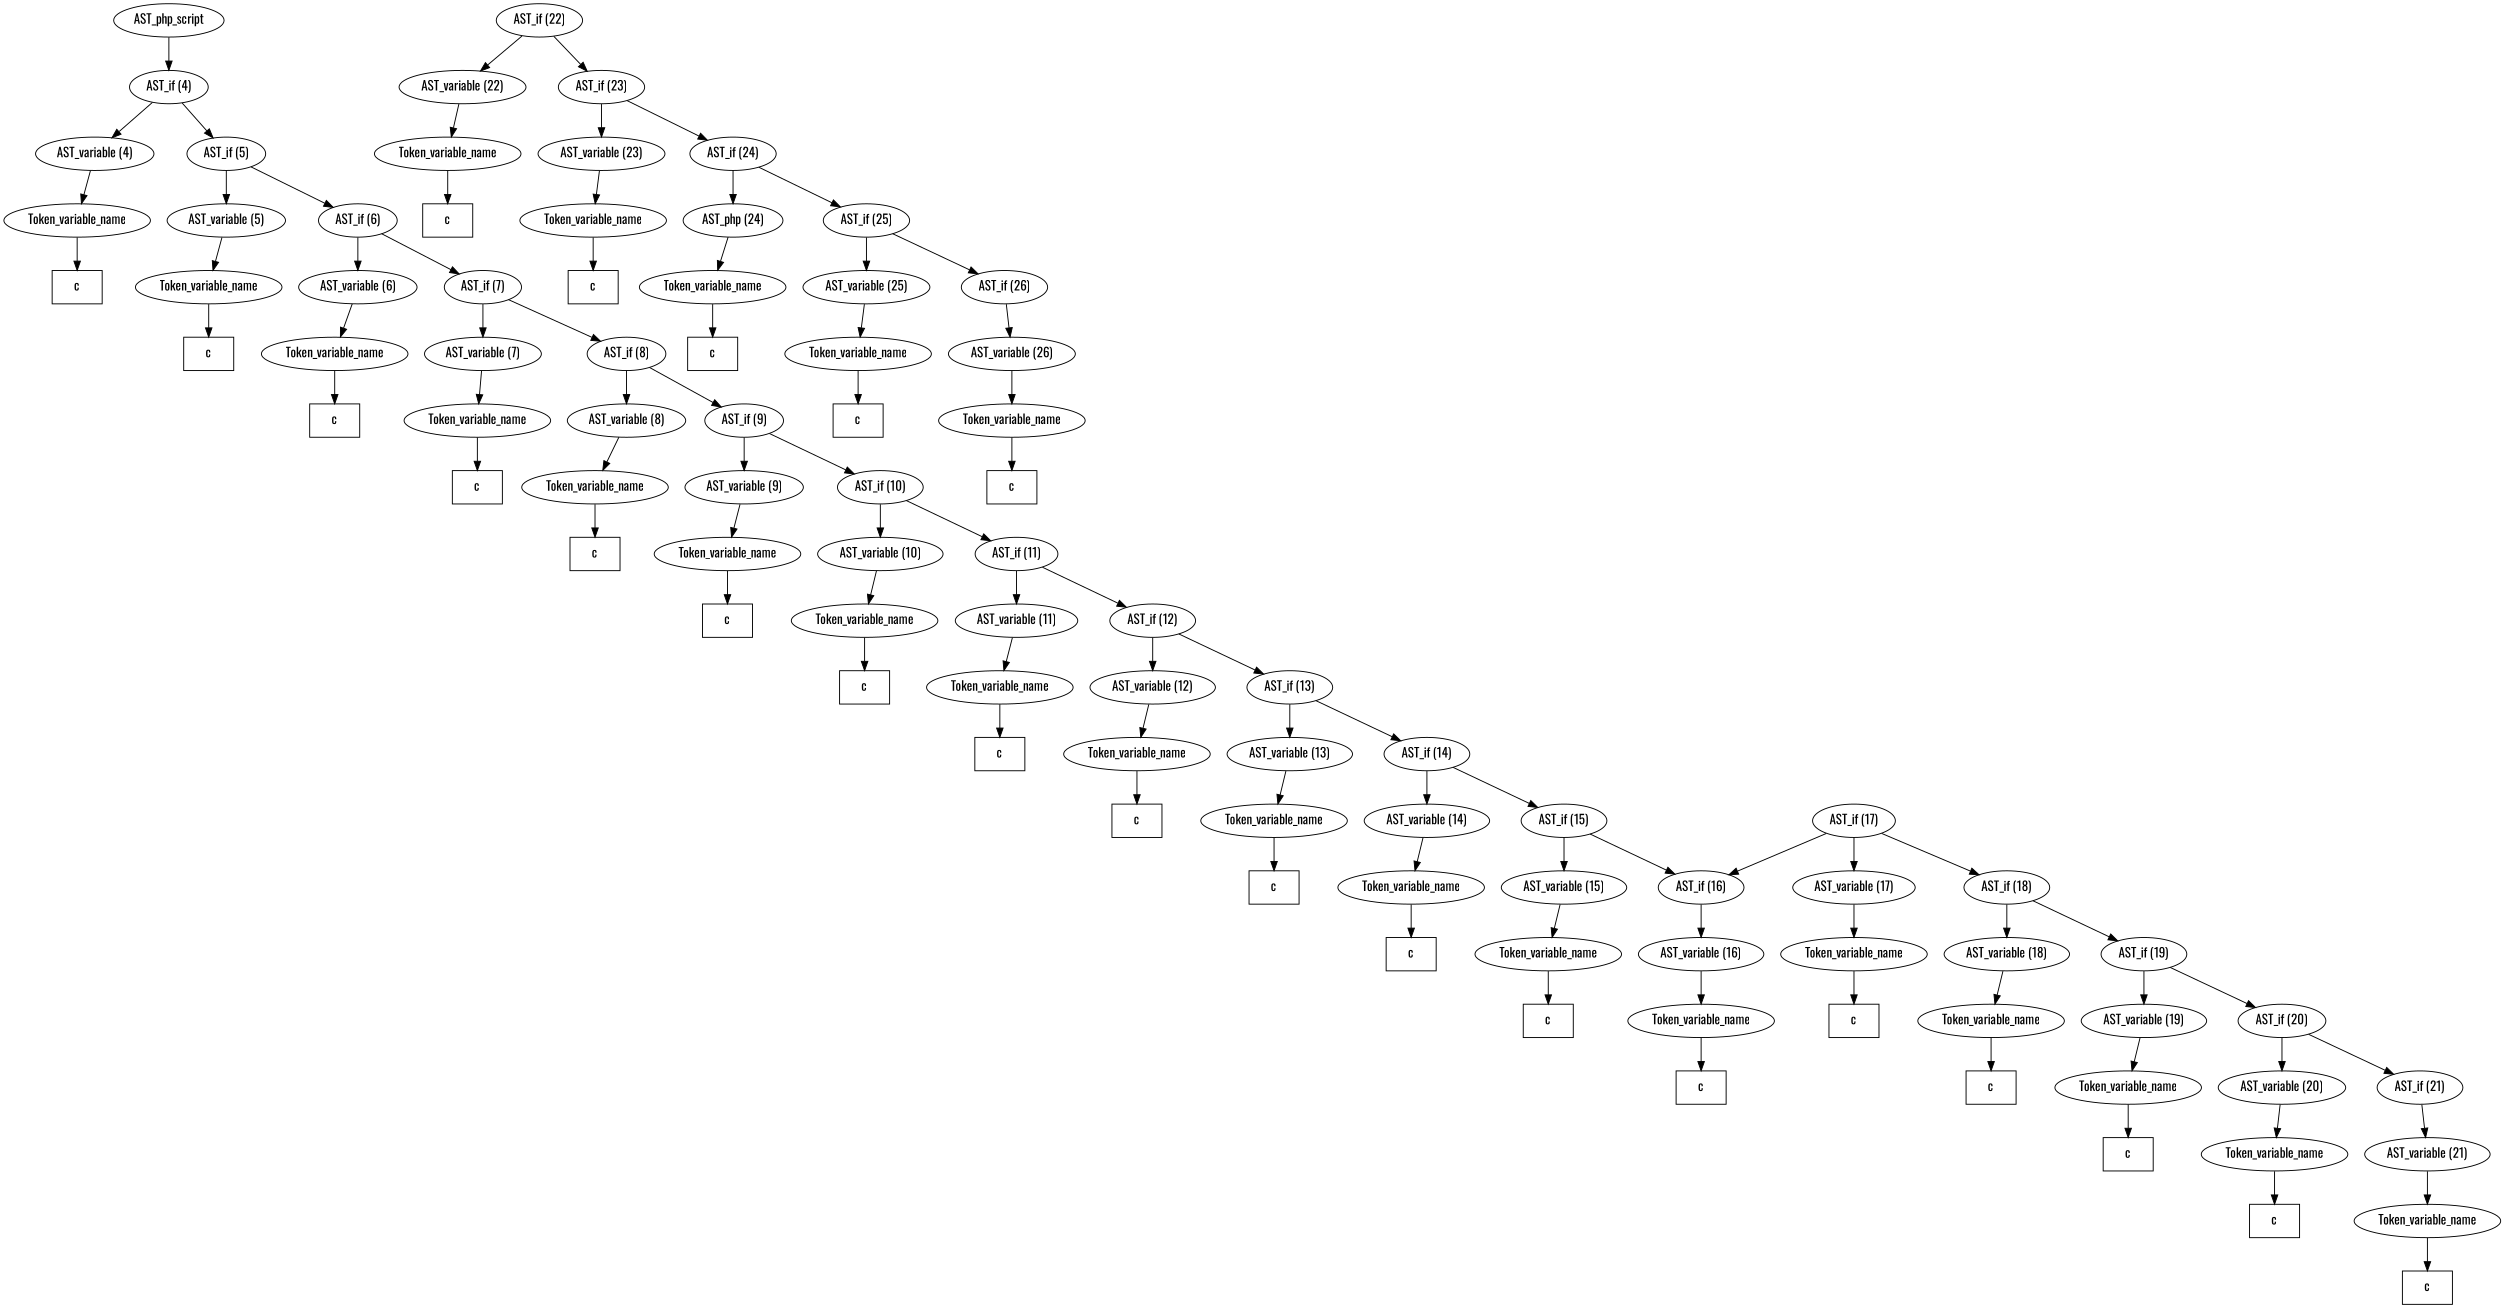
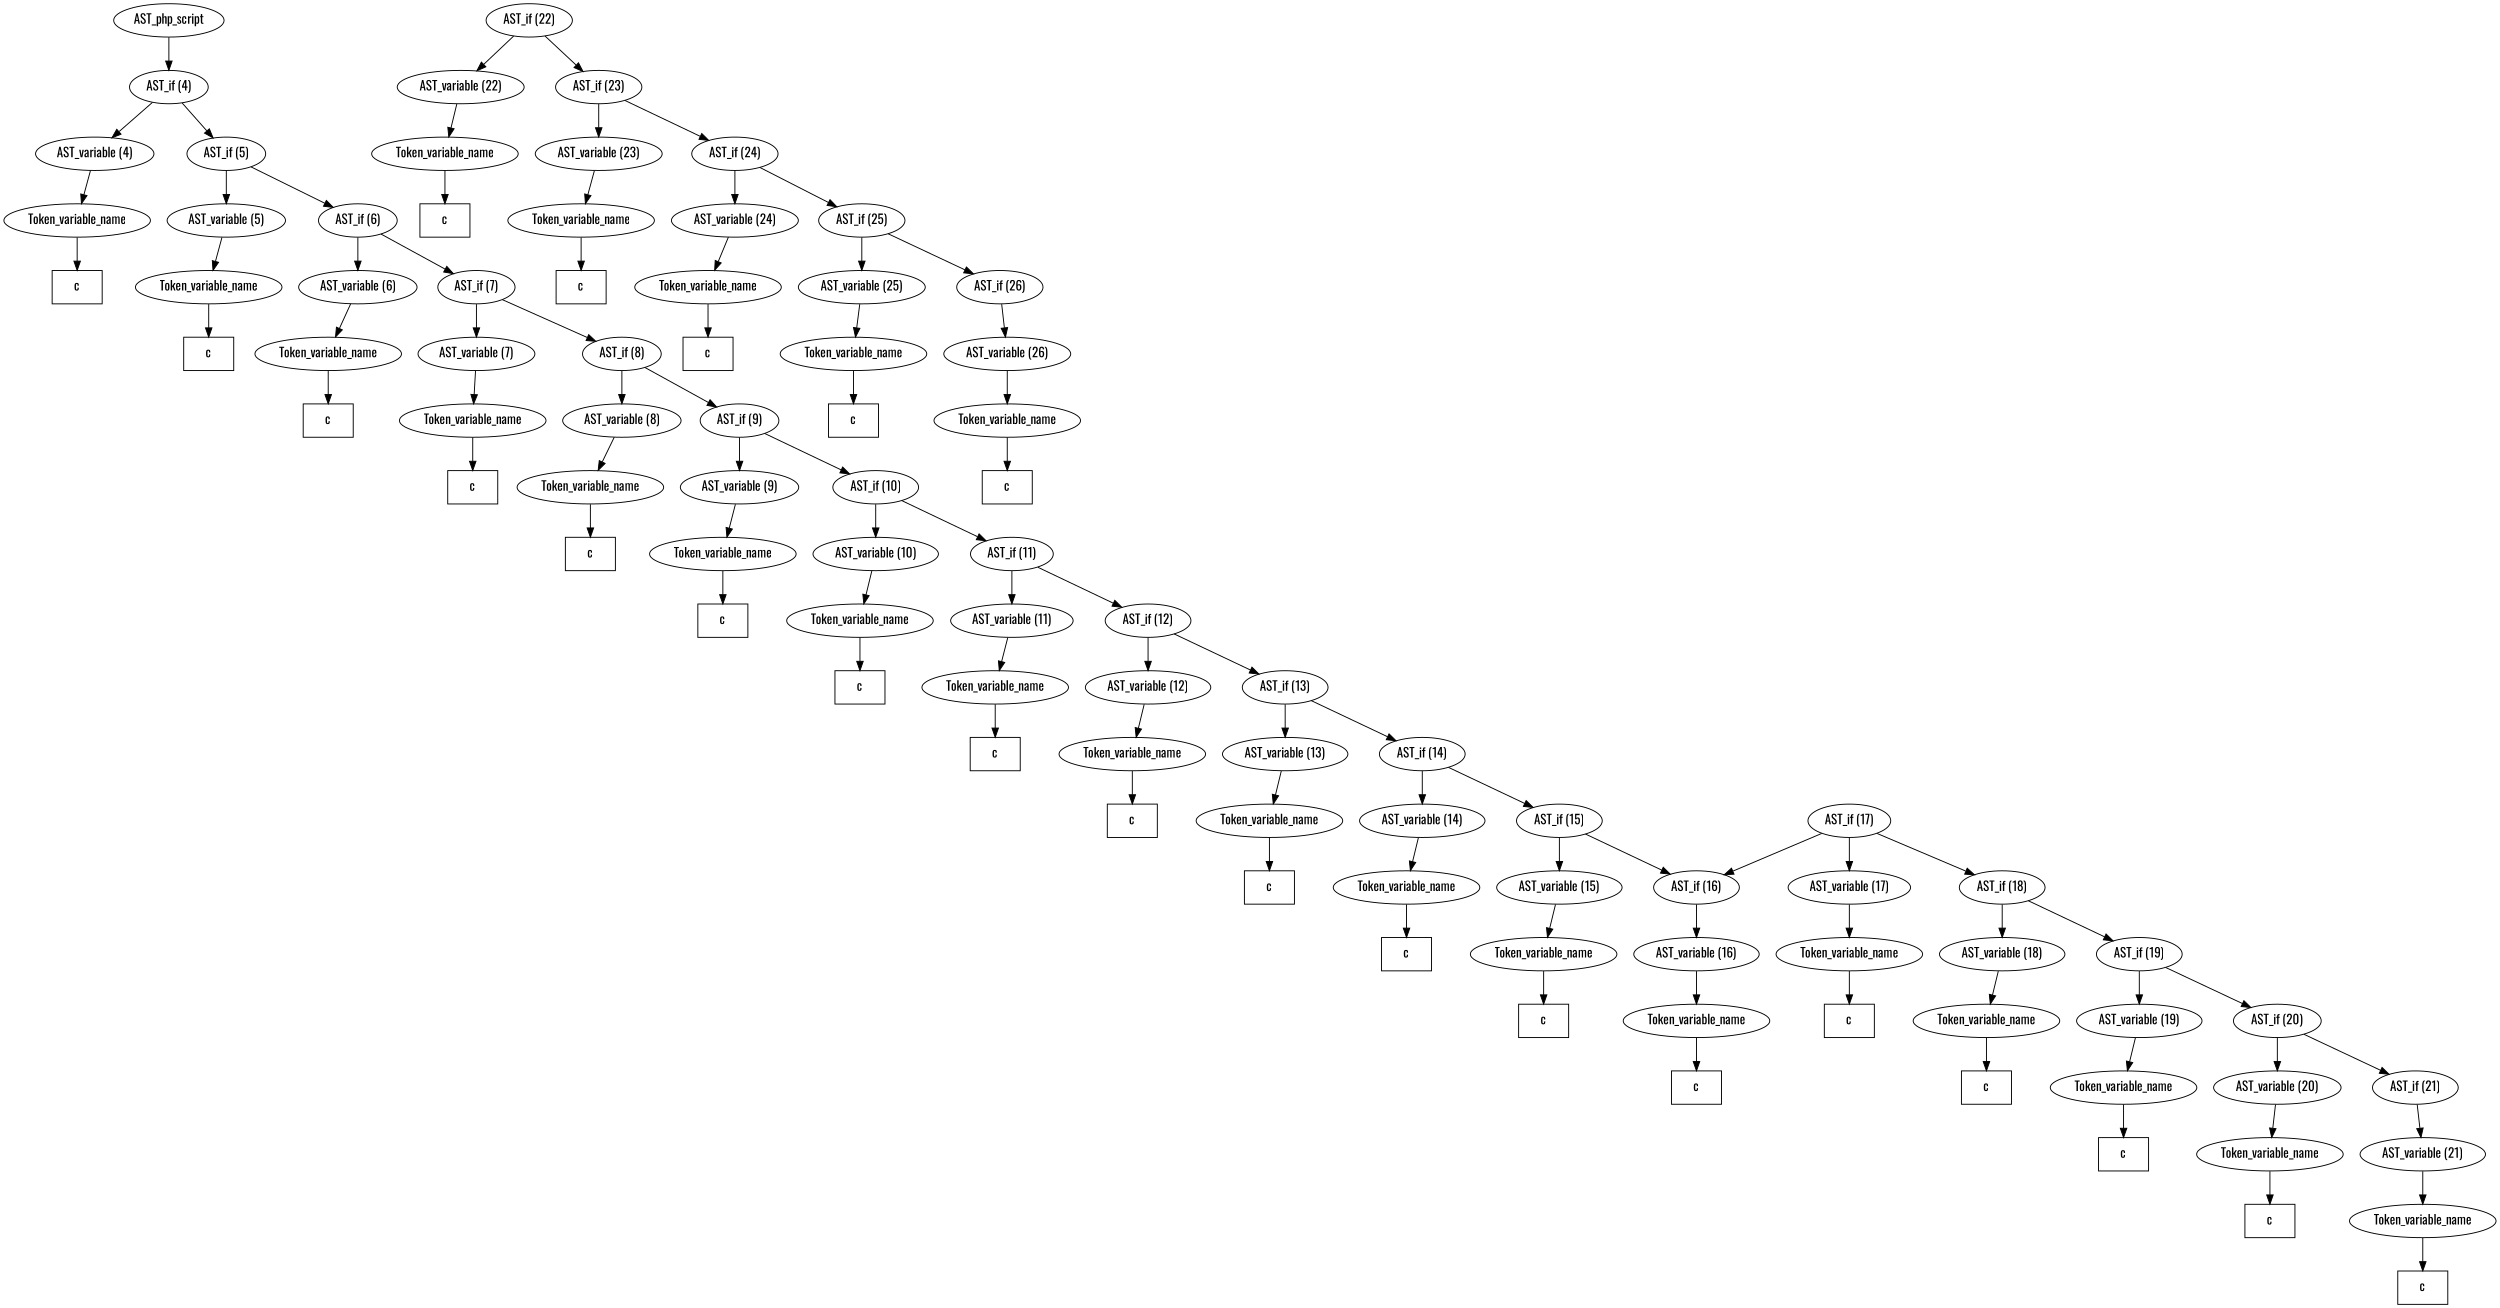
(733, 220) -> (735, 220)
